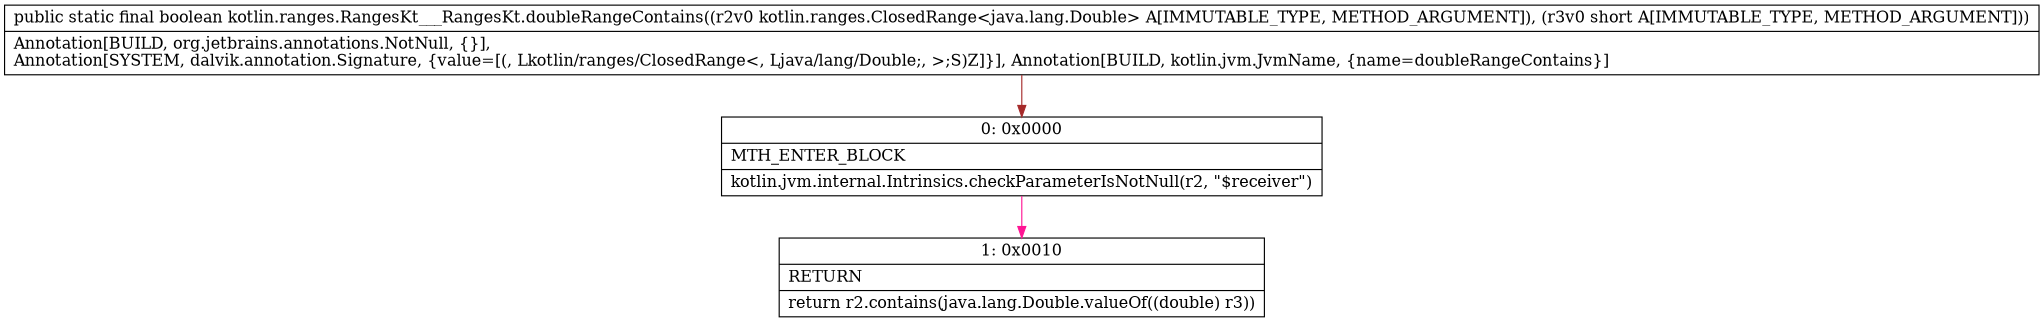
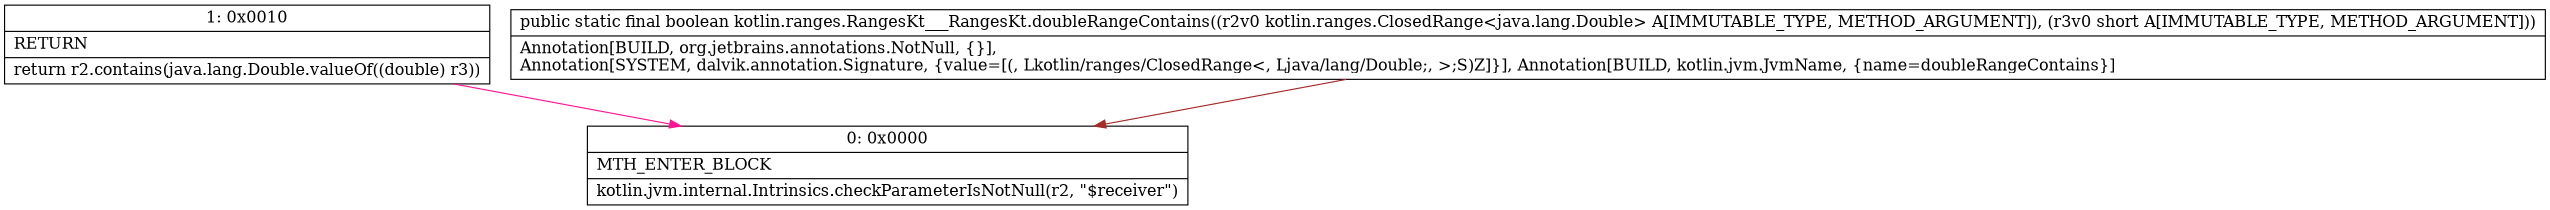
(1022, 211) -> (562, 104)
